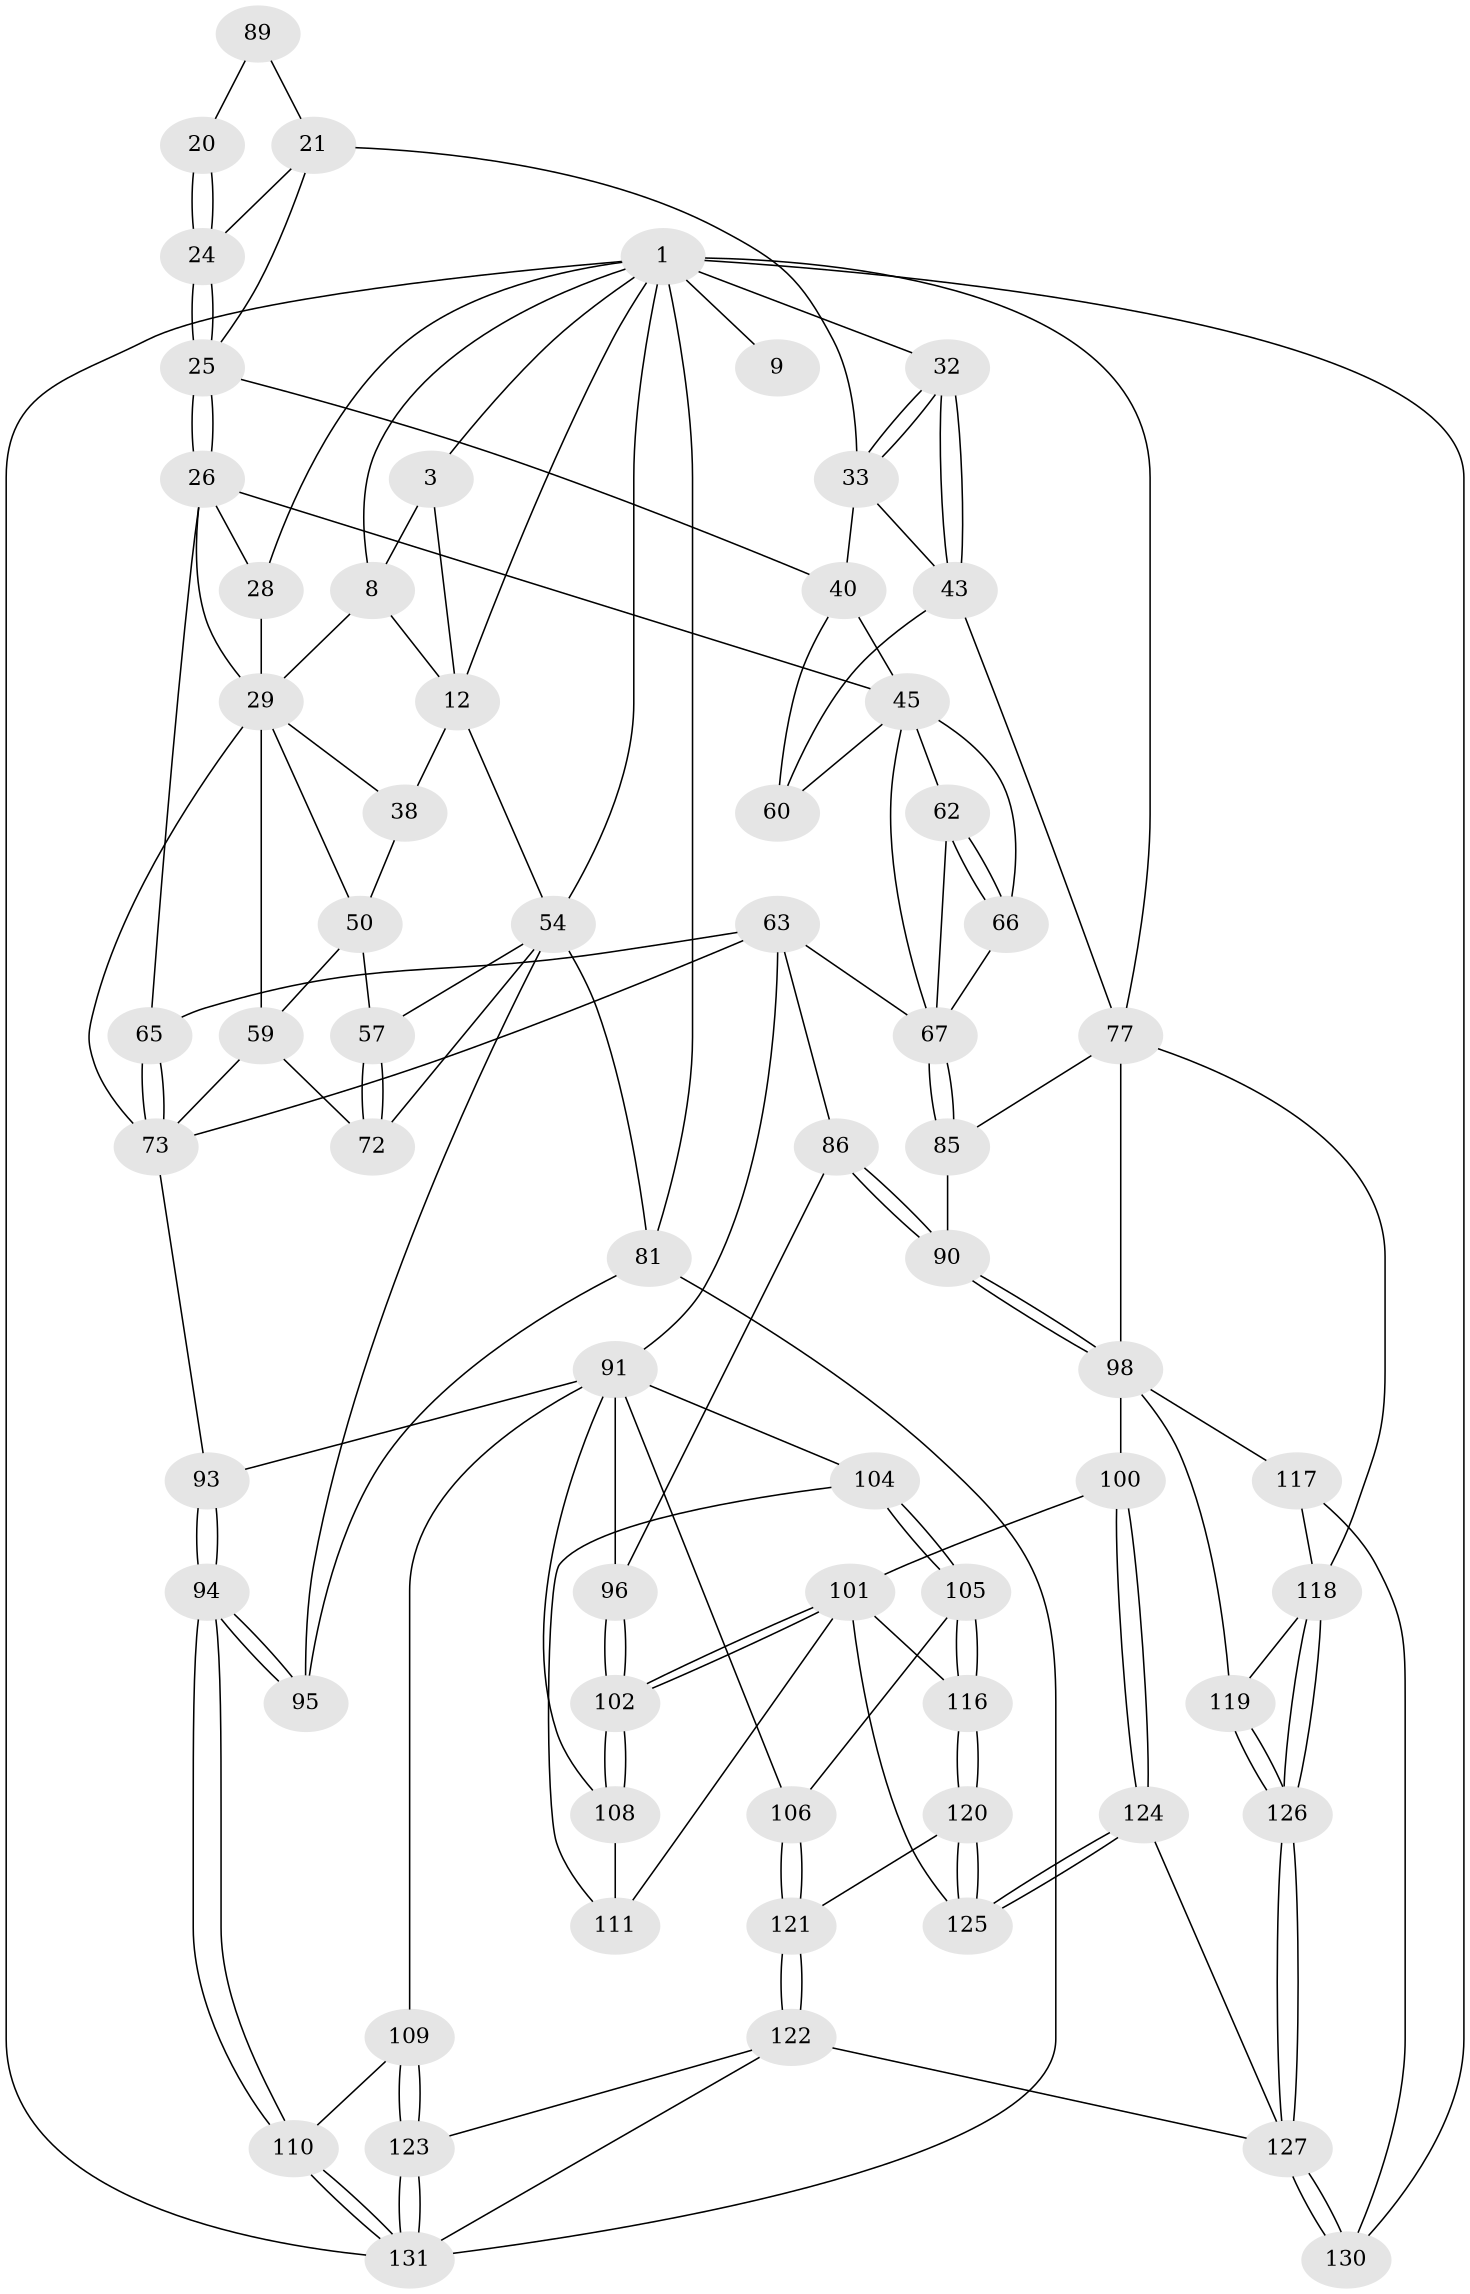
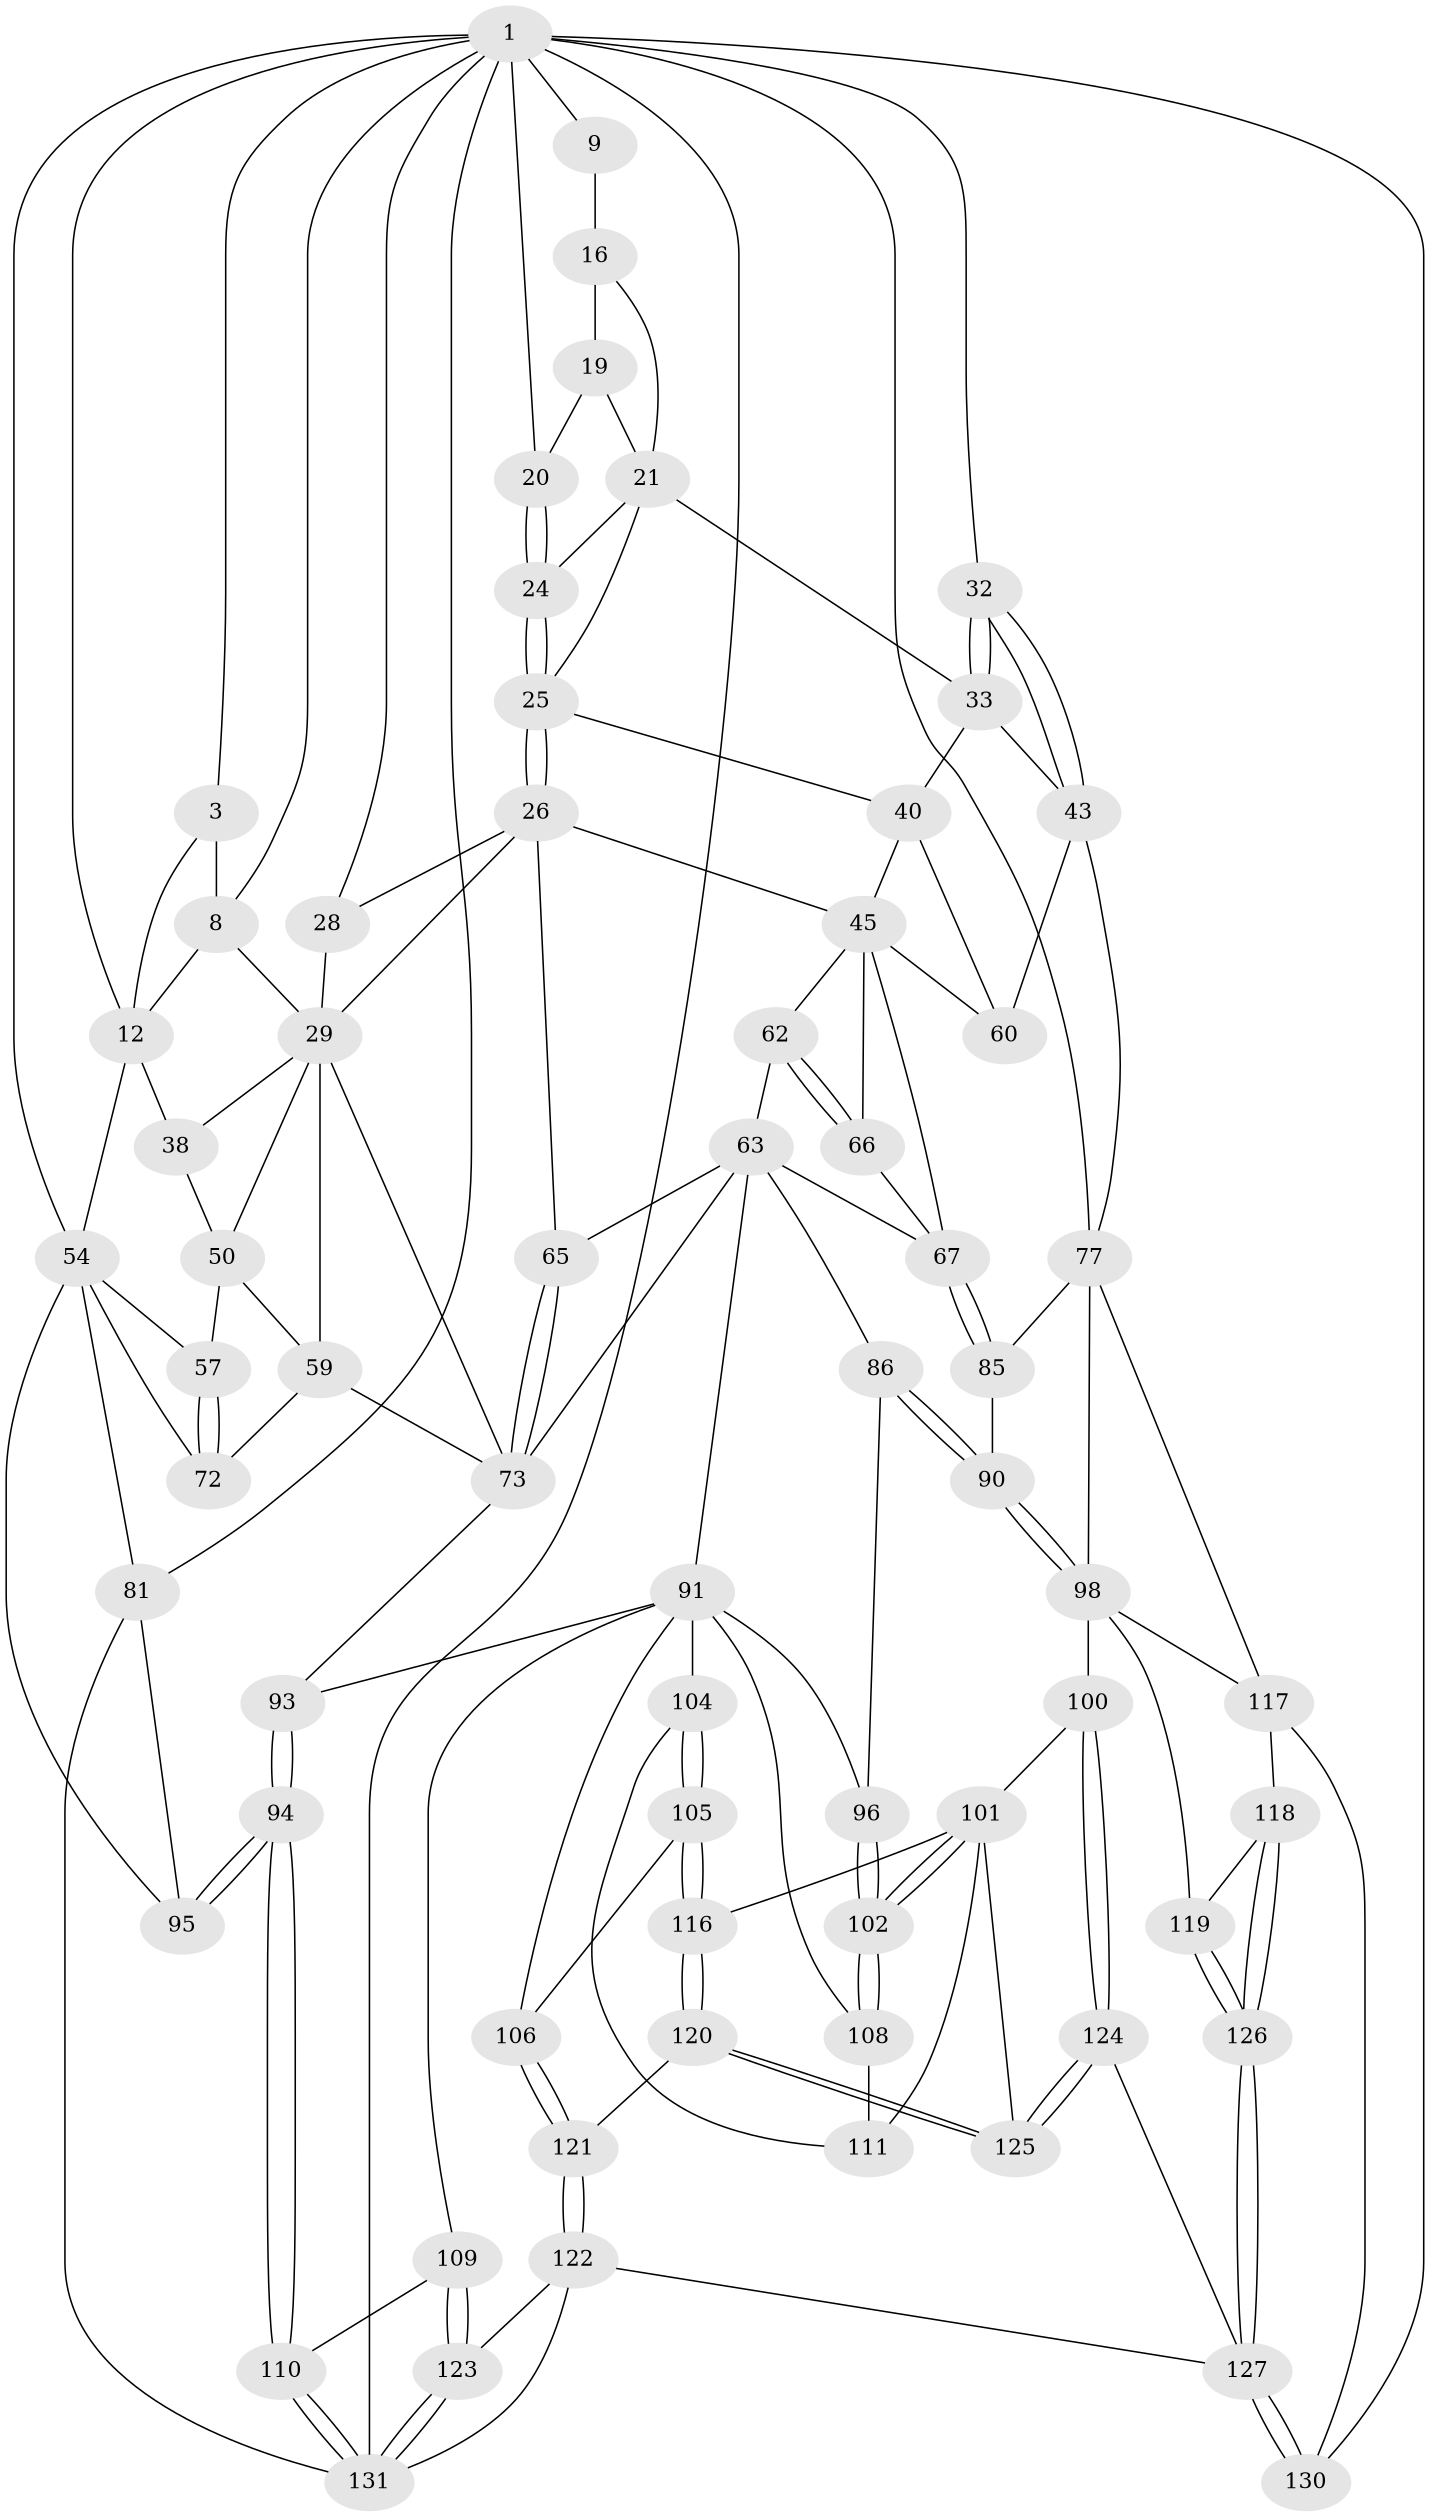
(258, 34) -> (595, 368)
none -> (523, 256)
none -> (595, 257)
(941, 924) -> (764, 1091)
(1384, 1252) -> (1179, 1481)
